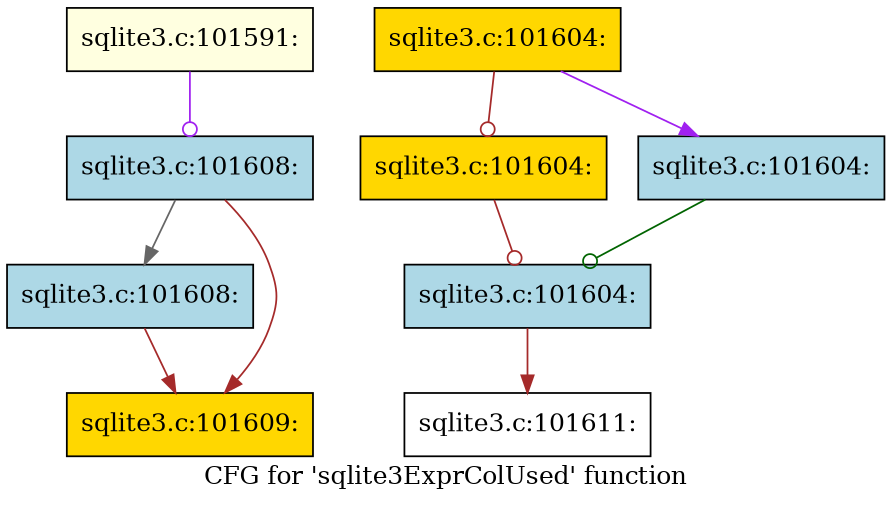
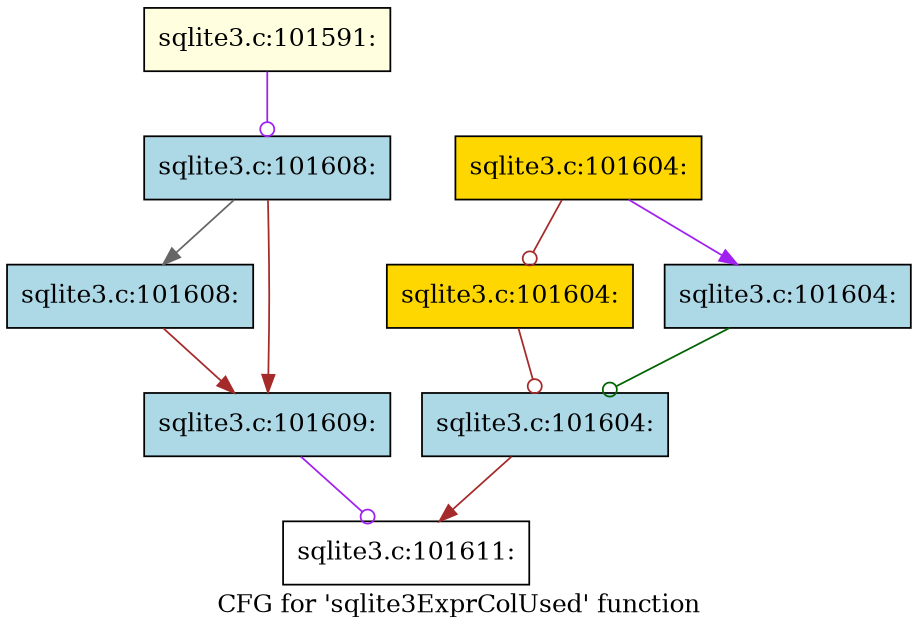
(190, 425) -> (267, 425)
none -> (332, 484)
